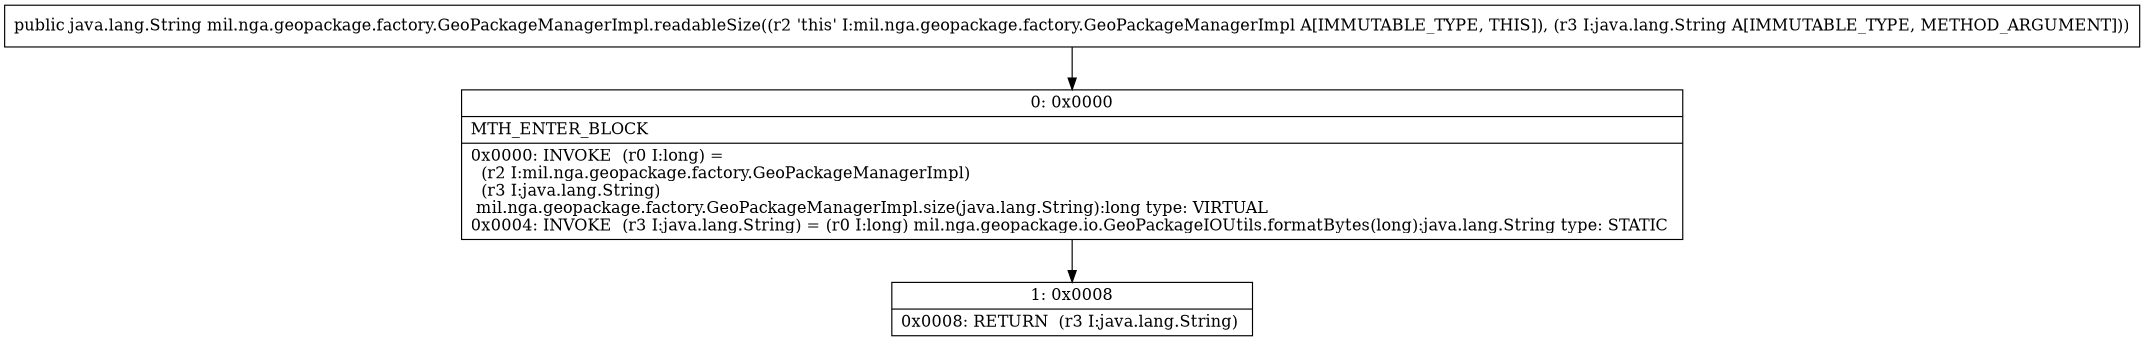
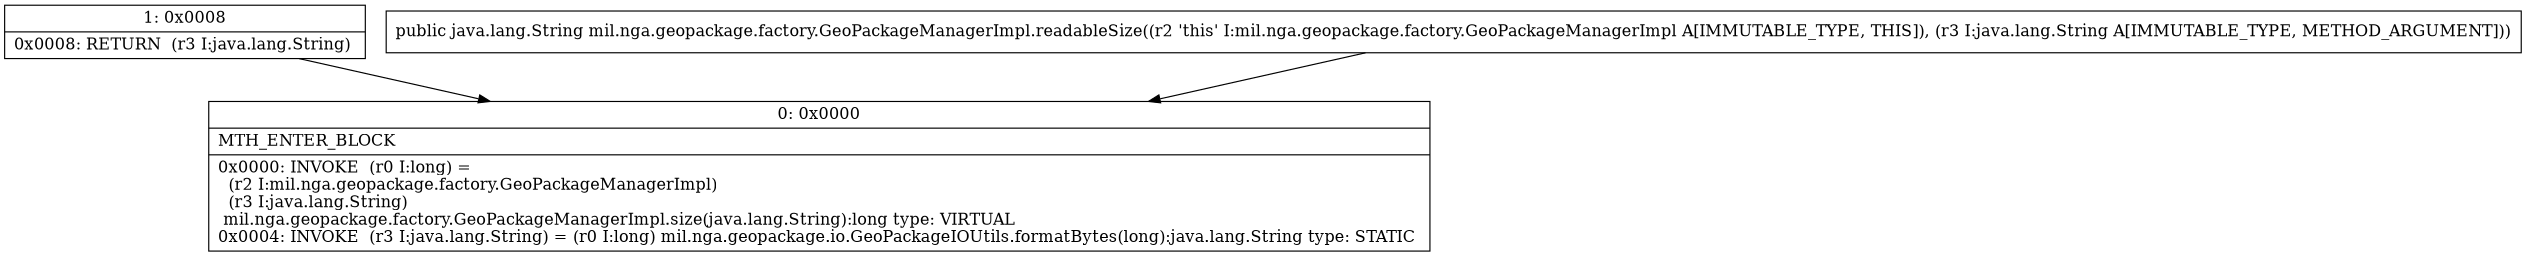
(1072, 255) -> (389, 79)
